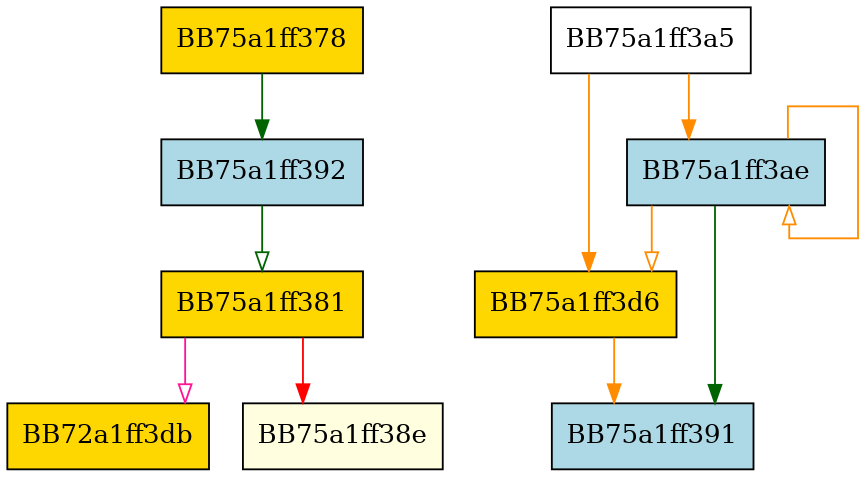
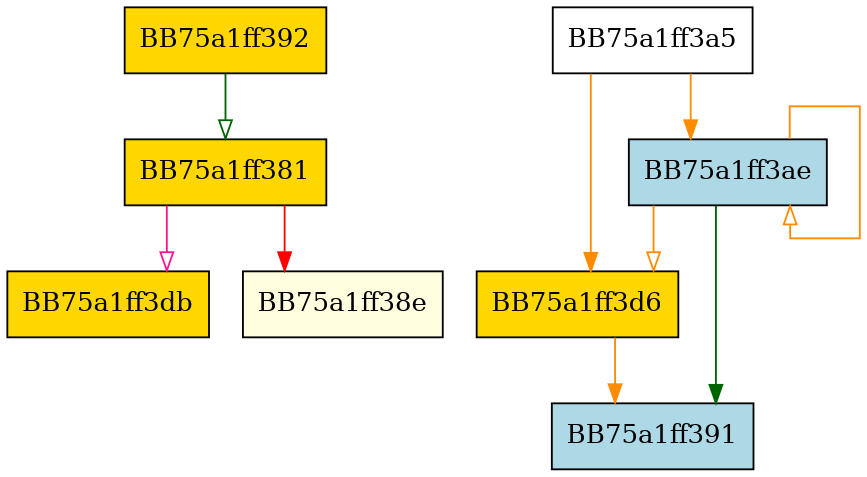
(262, 40) -> none
(262, 172) -> (226, 40)
(108, 436) -> (108, 304)
